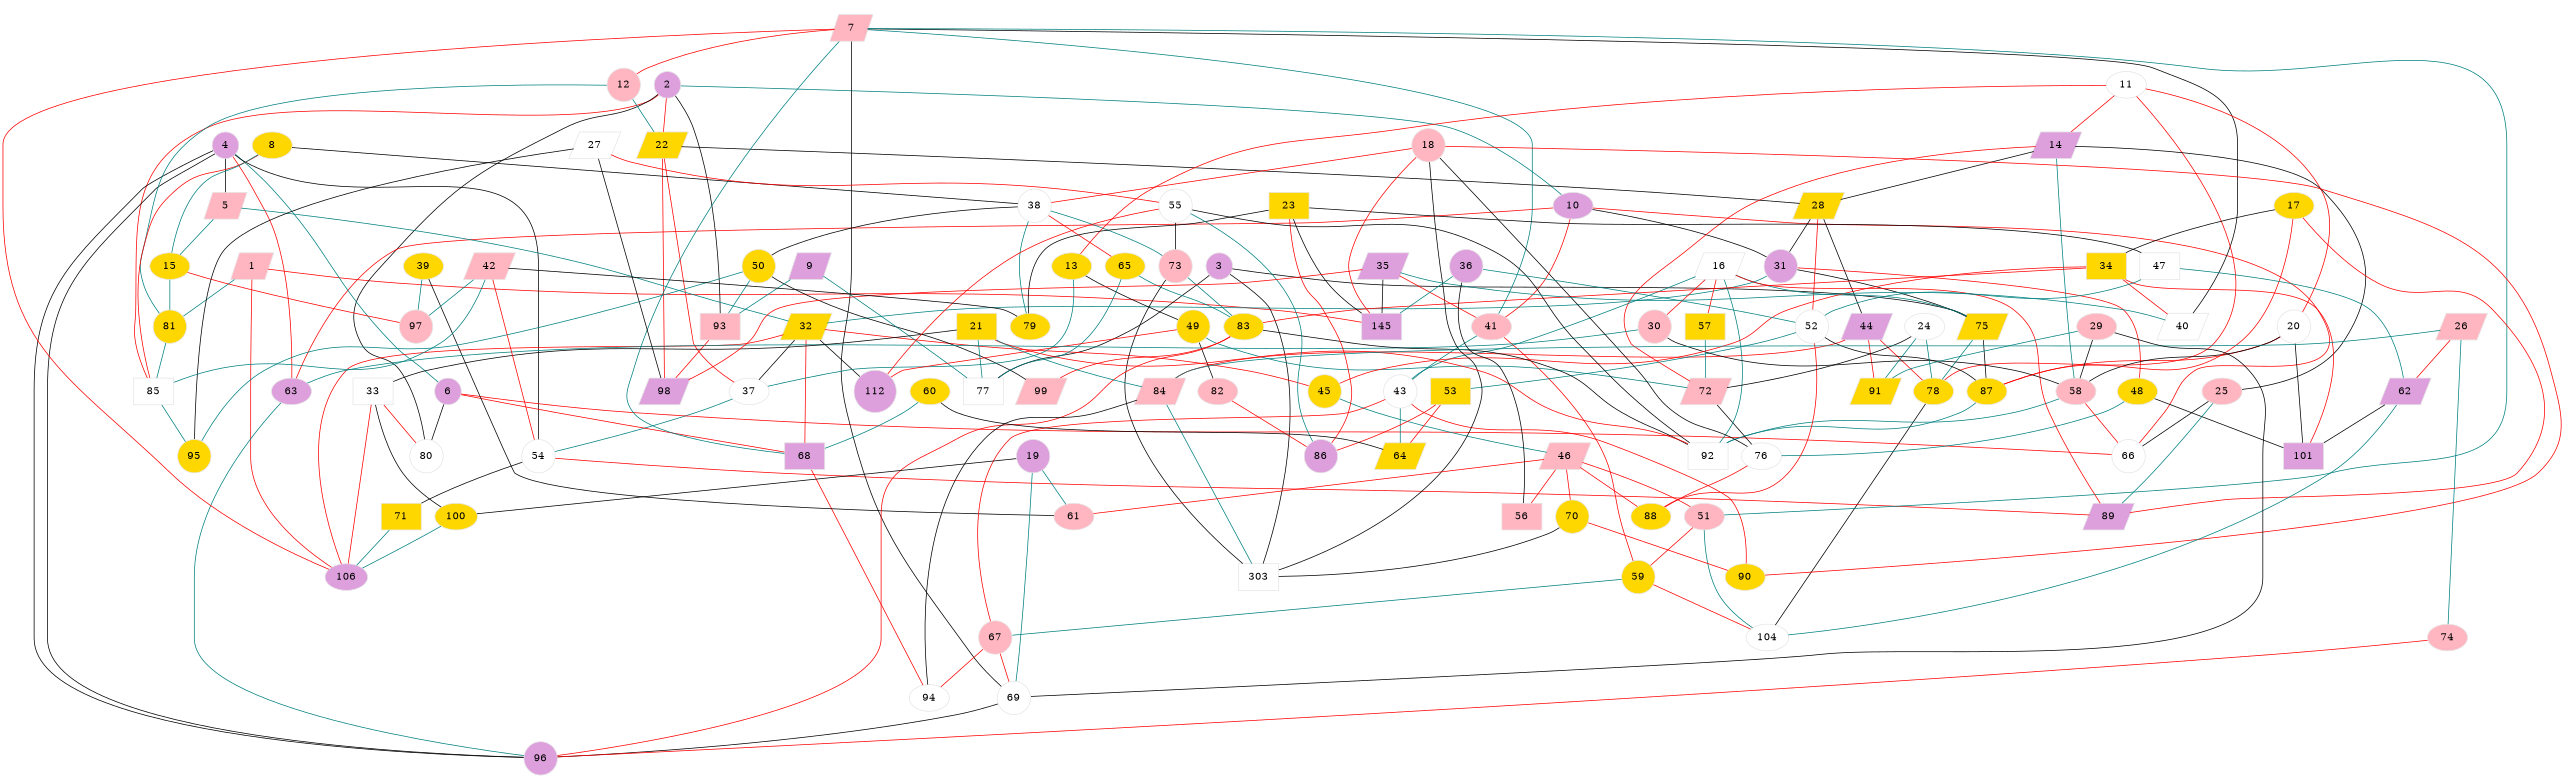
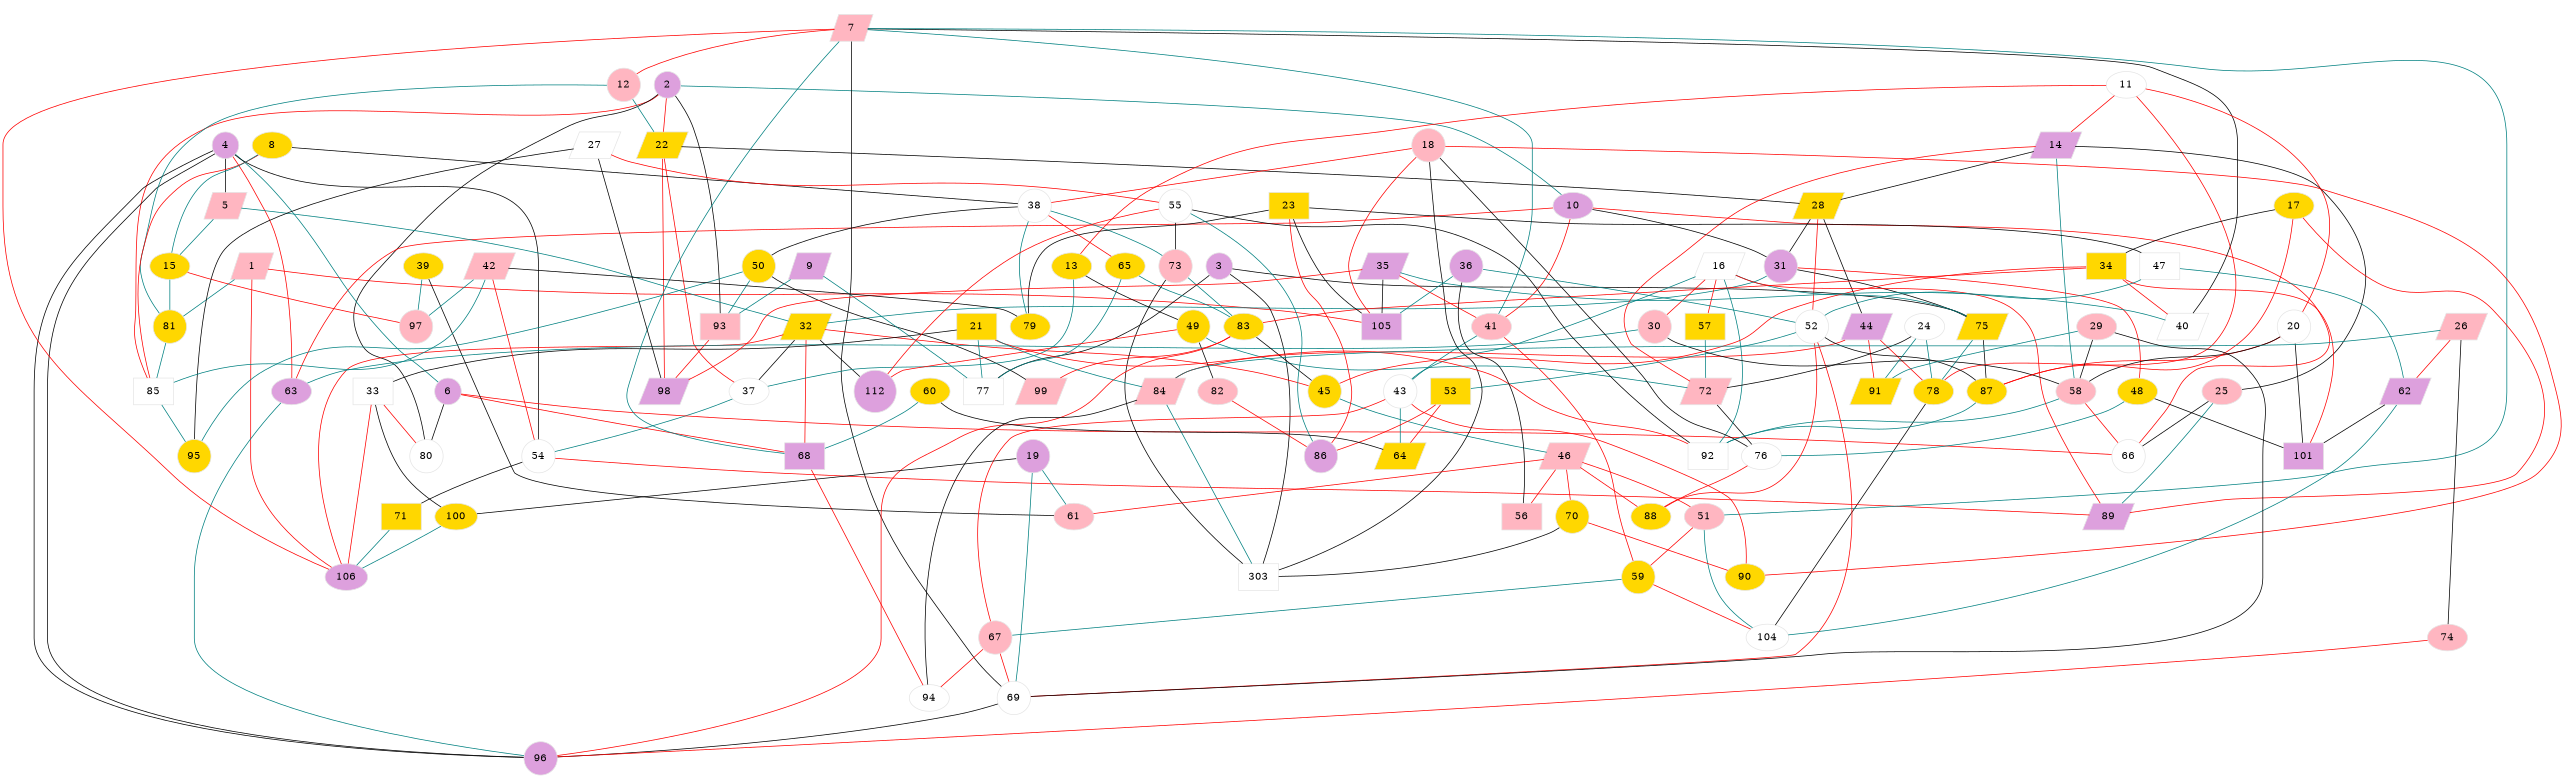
(1382, 327) -> (1382, 327)
(1582, 382) -> (1284, 359)
(2455, 482) -> (2455, 482)
none -> (1831, 610)
